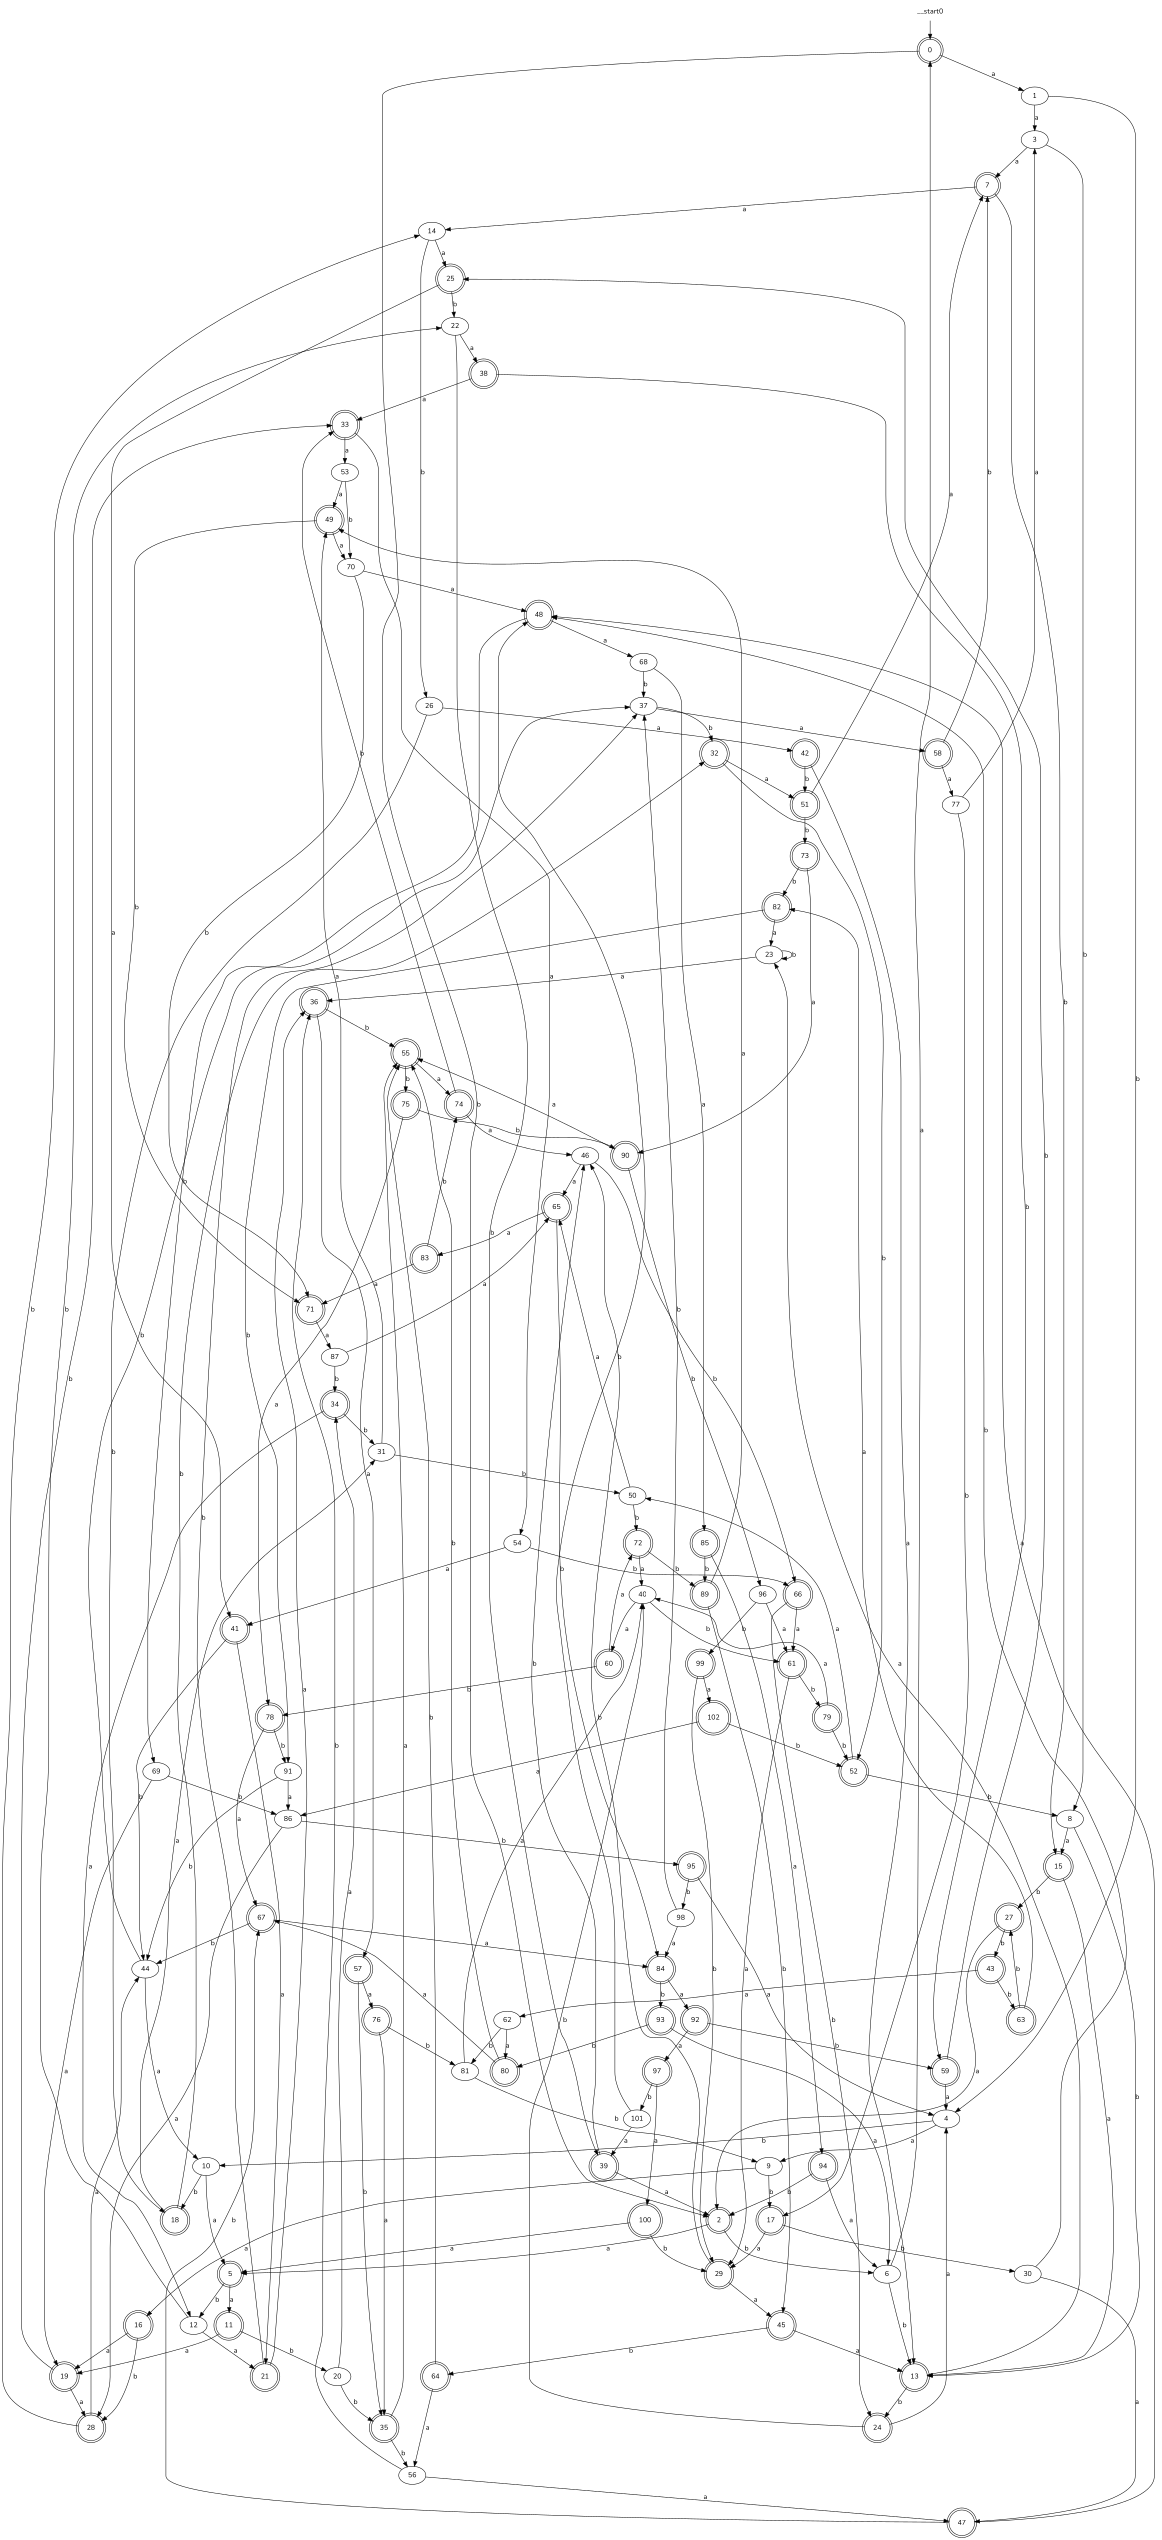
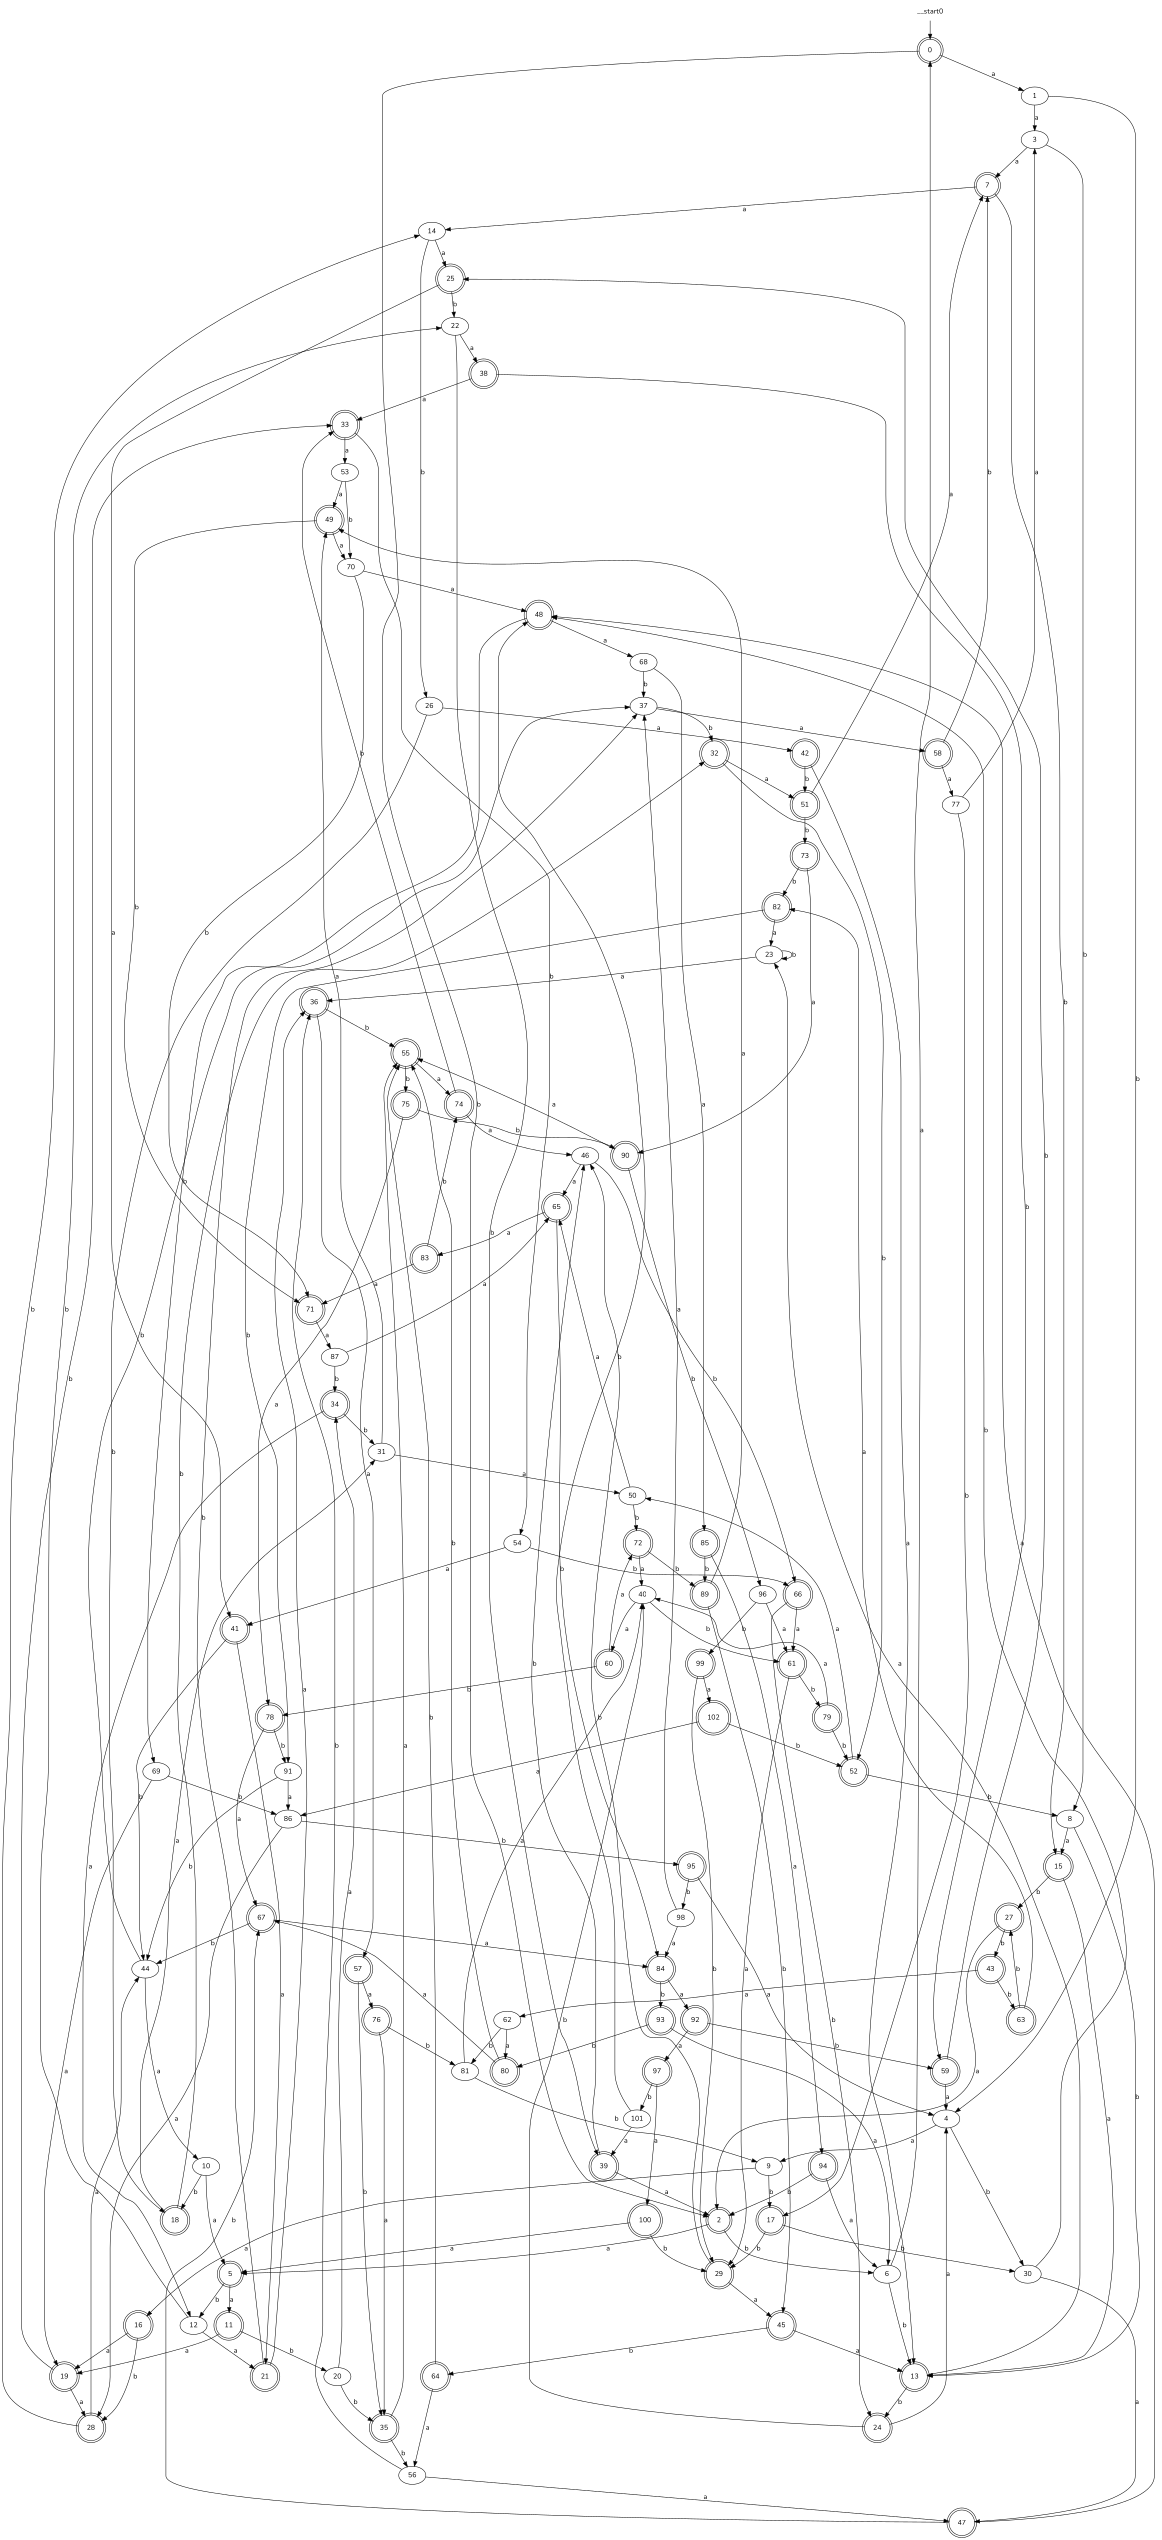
(552, 977) -> (552, 977)
(679, 1310) -> (679, 1310)
(524, 1474) -> (524, 1474)
(579, 2150) -> (986, 2194)
(759, 2249) -> (759, 2249)
